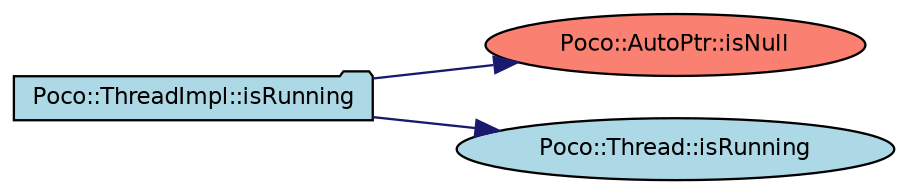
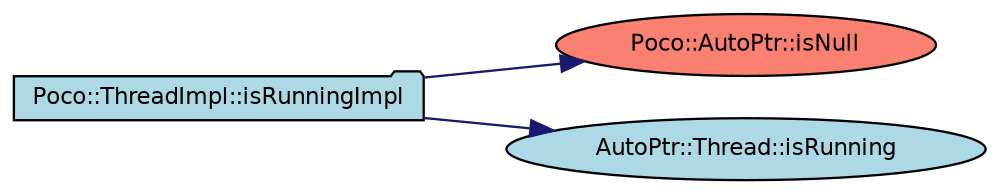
(193, 98) -> (219, 98)
(675, 149) -> (746, 149)
